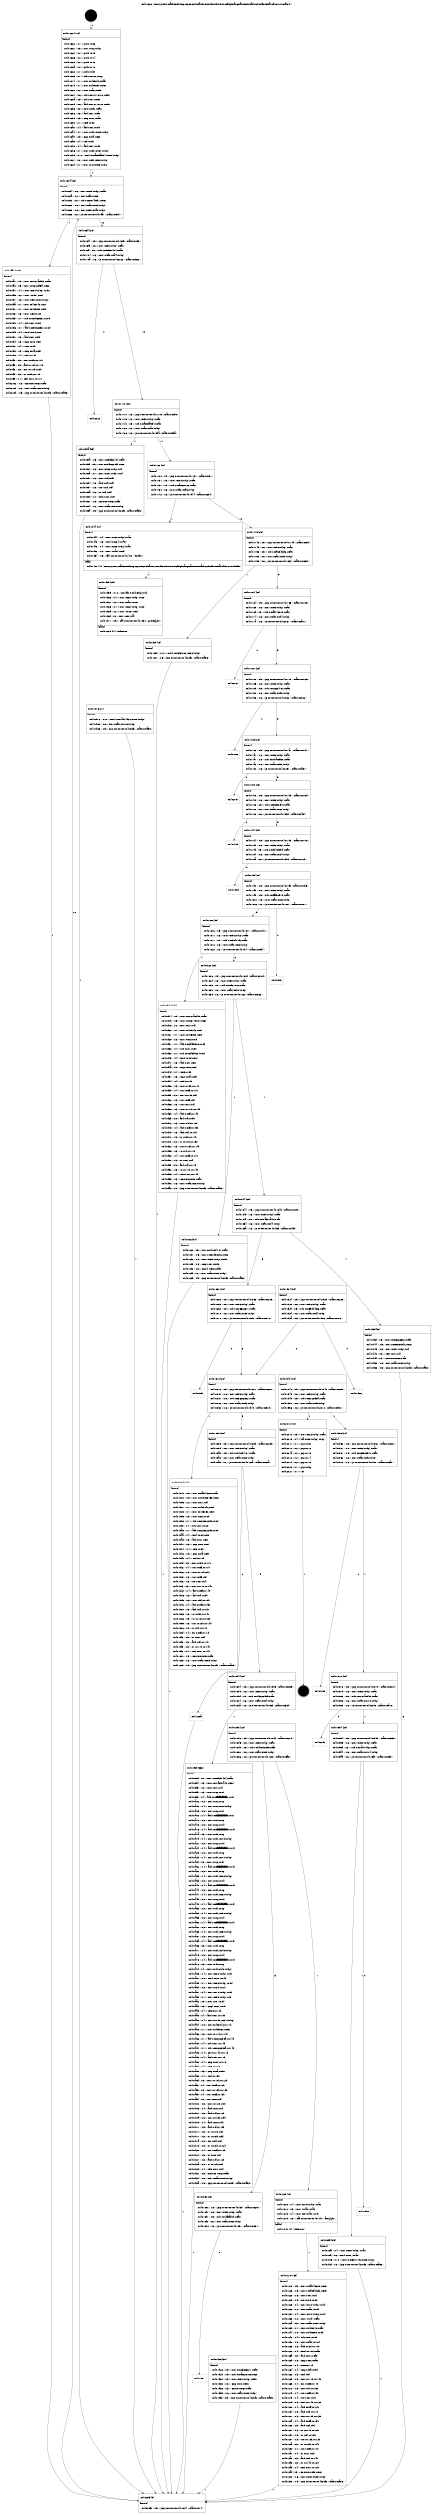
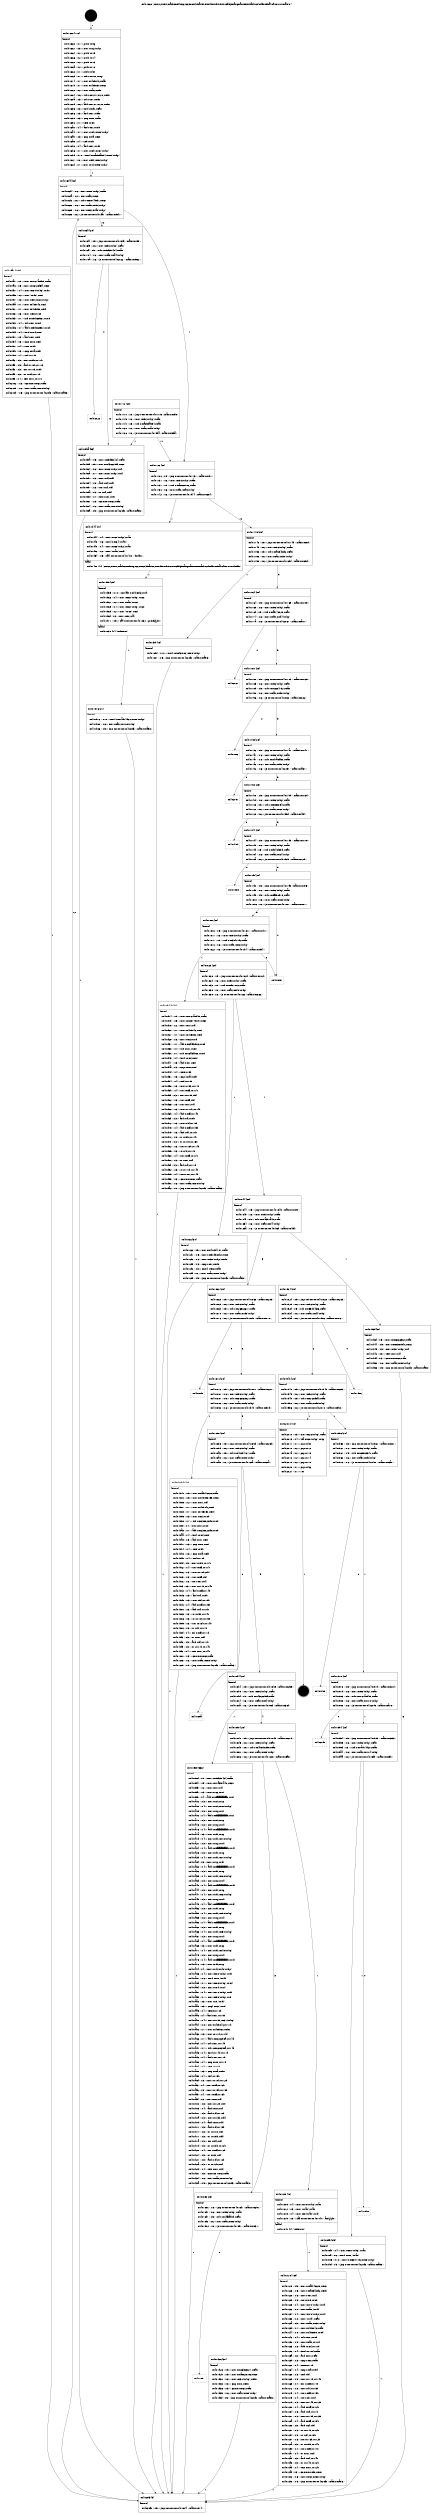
(58, 241) -> (183, 326)
(128, 331) -> (107, 354)
none -> (124, 669)
none -> (277, 867)
(234, 957) -> (270, 963)
(277, 1348) -> (312, 1348)
none -> (261, 1716)
(182, 2106) -> (175, 2081)
